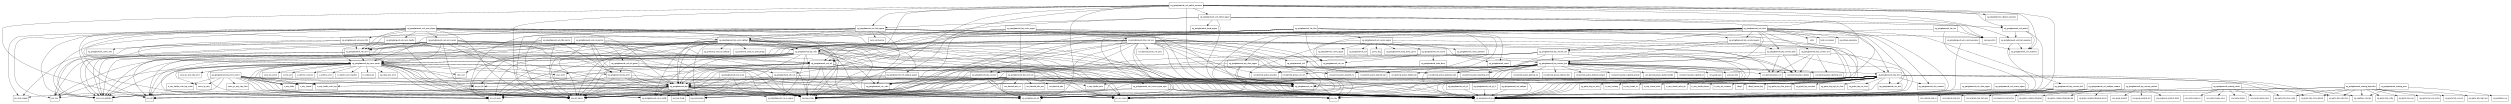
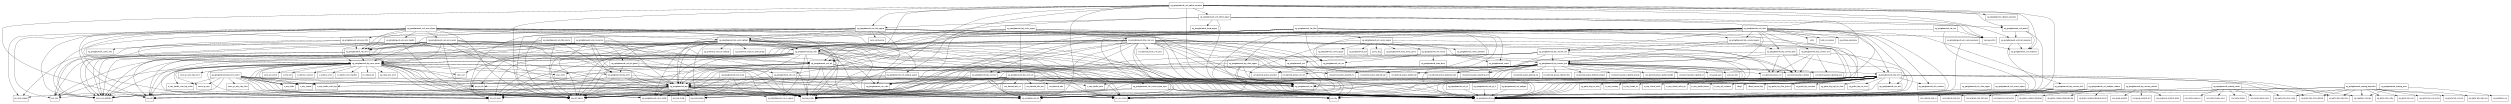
none -> (257, 66)
none -> (1408, 80)
